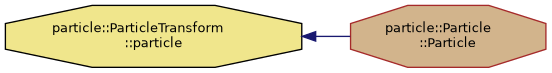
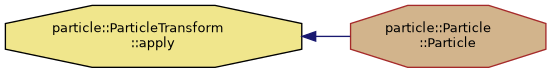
(154, 36) -> (154, 36)
